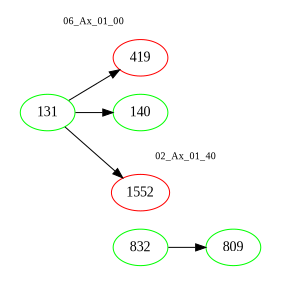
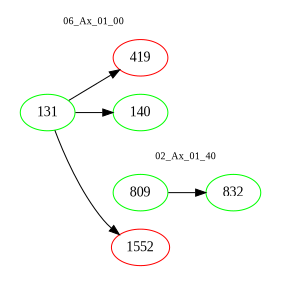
(182, 247) -> (182, 193)
